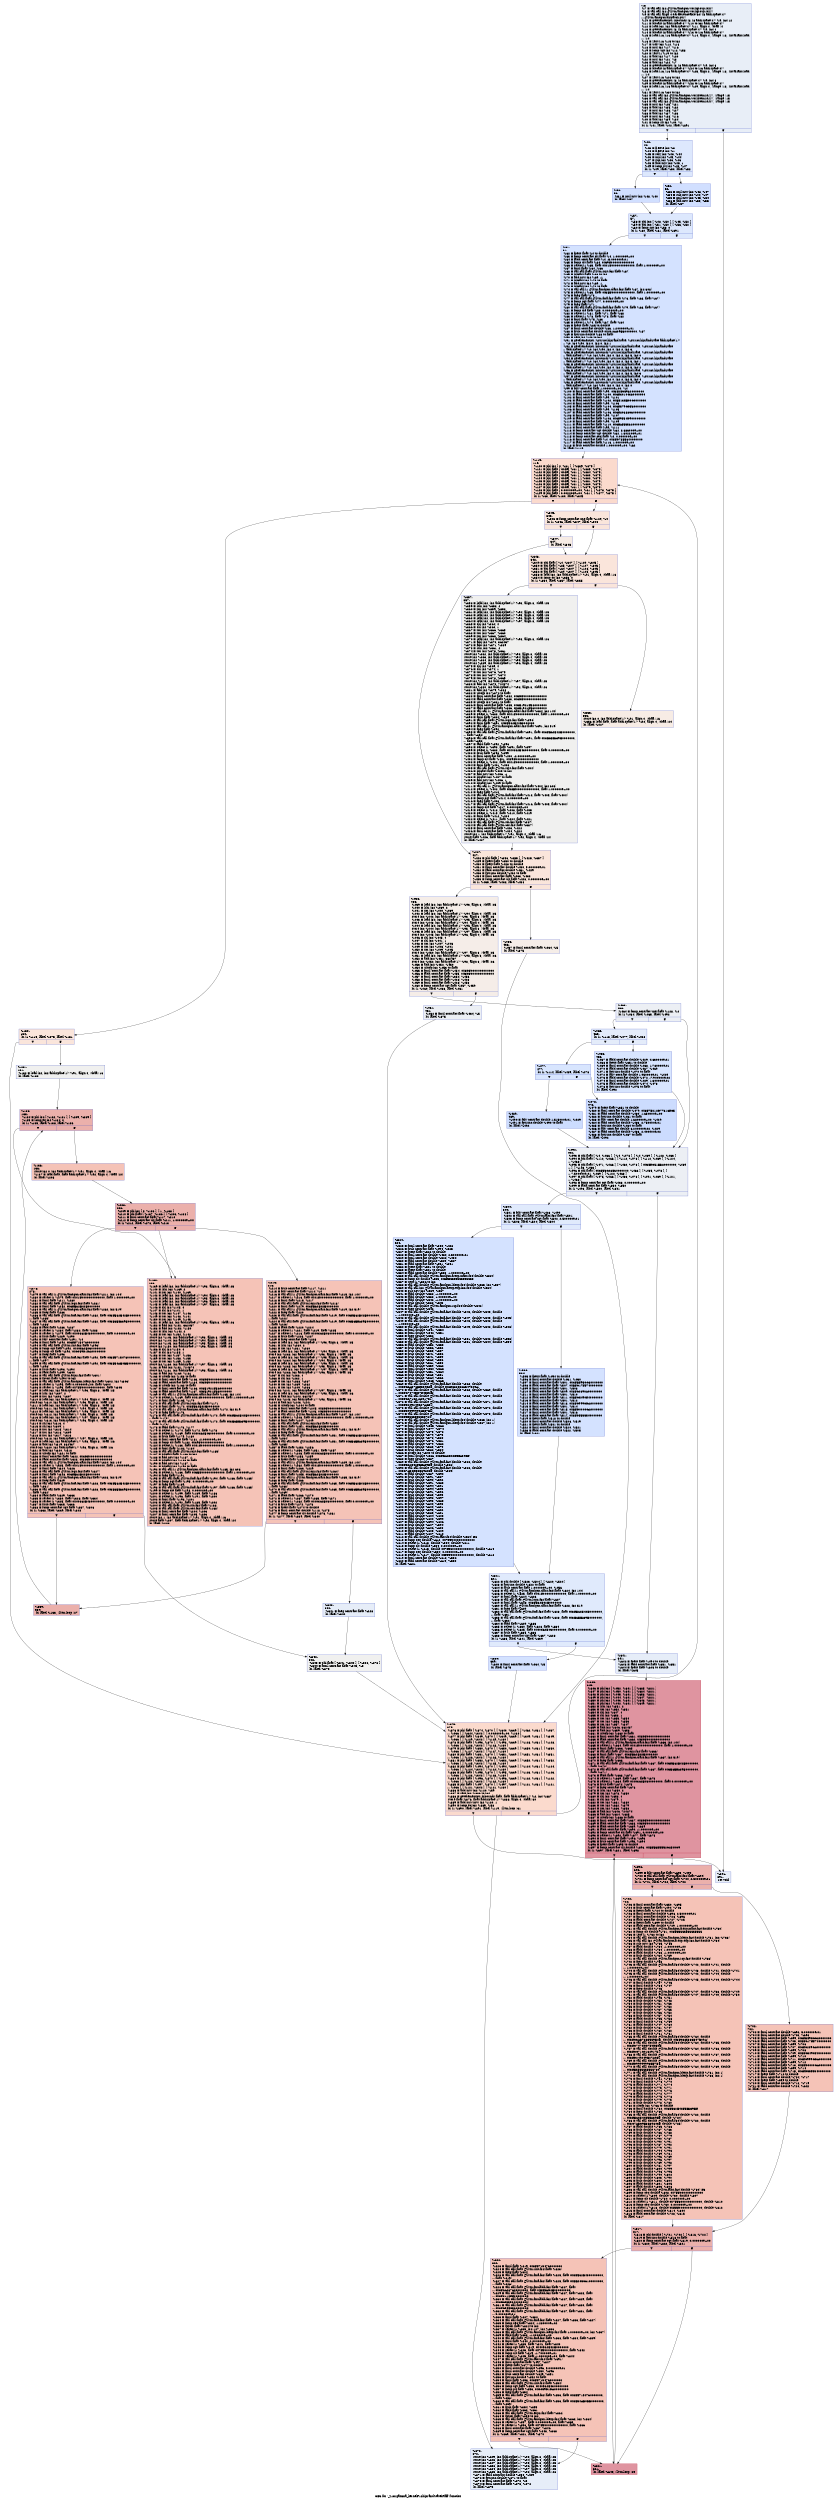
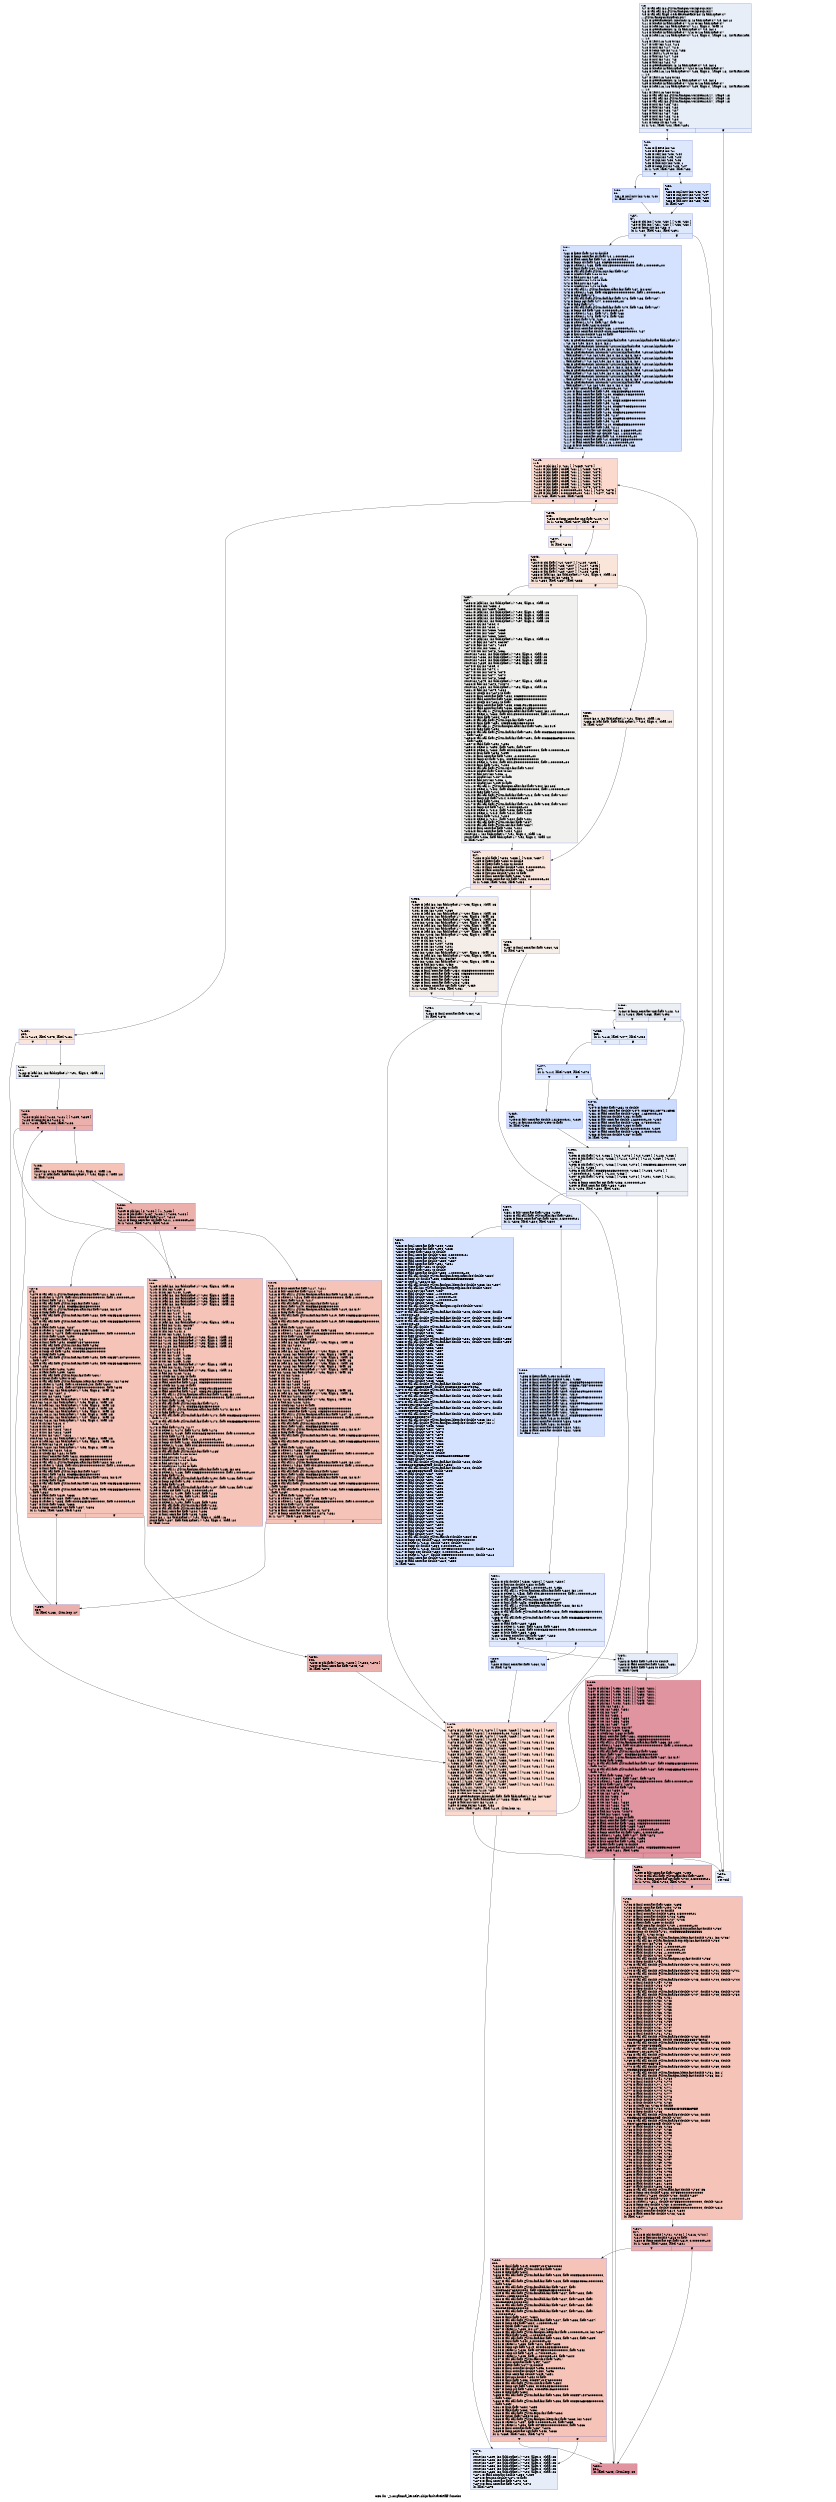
(426, 674) -> (605, 803)
none -> (712, 1051)
(633, 1072) -> none
(689, 1082) -> (681, 1059)
(516, 1568) -> none
(349, 1610) -> none
(344, 1663) -> (344, 1663)
(789, 2058) -> none
